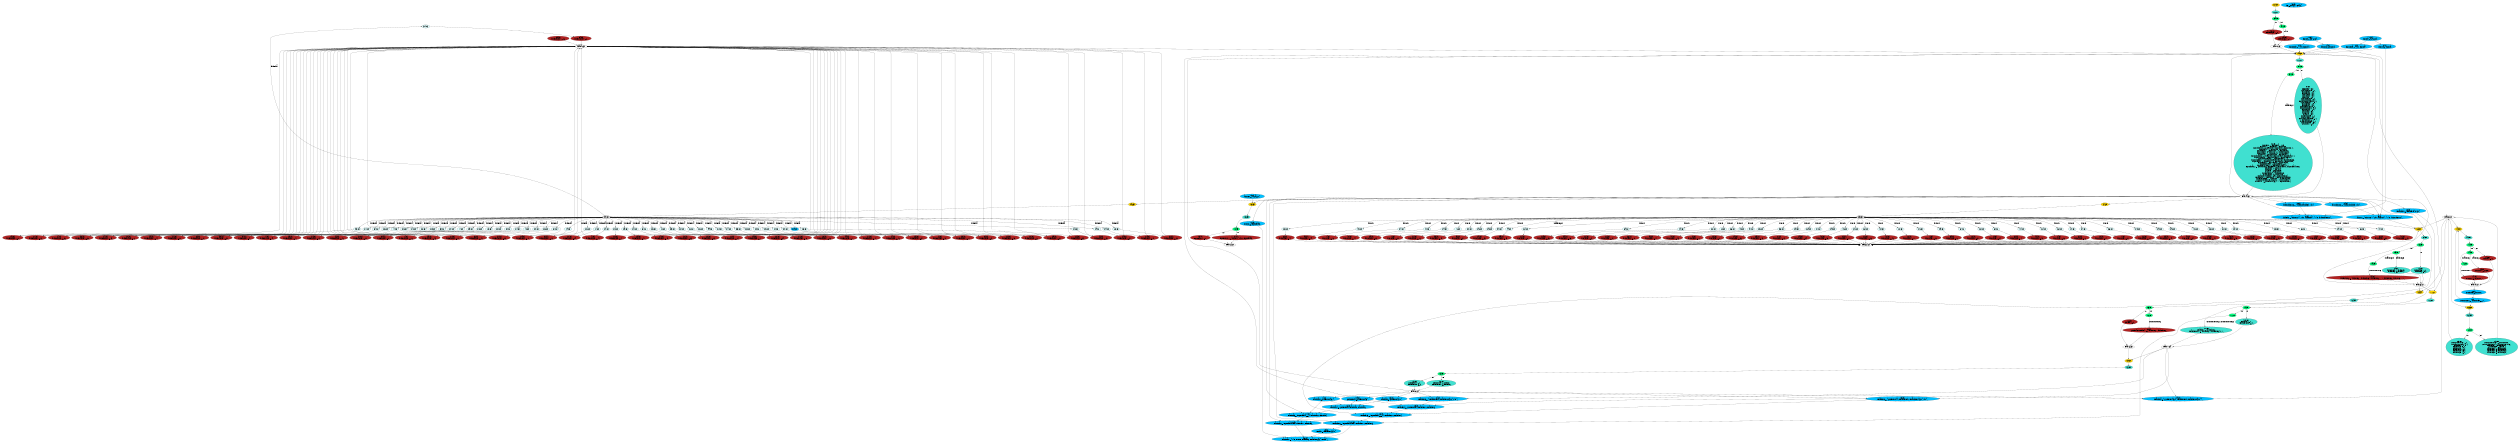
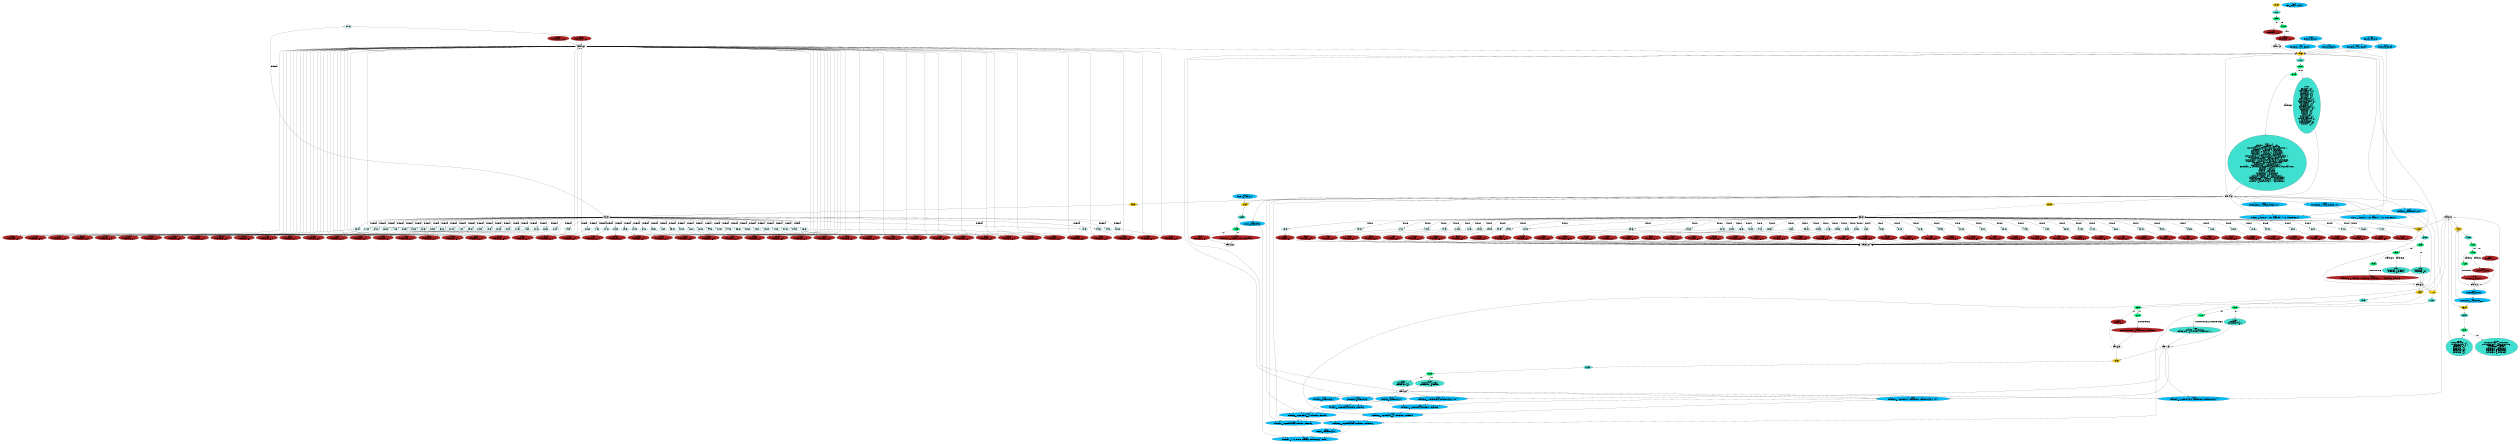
(1558, 224) -> (1565, 224)
(795, 229) -> (795, 229)
